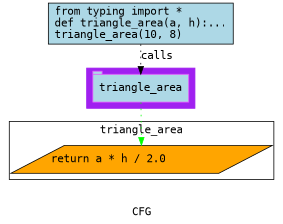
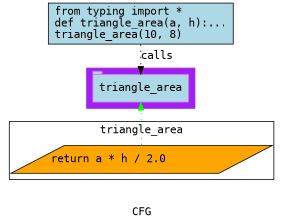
(141, 116) -> (141, 128)
